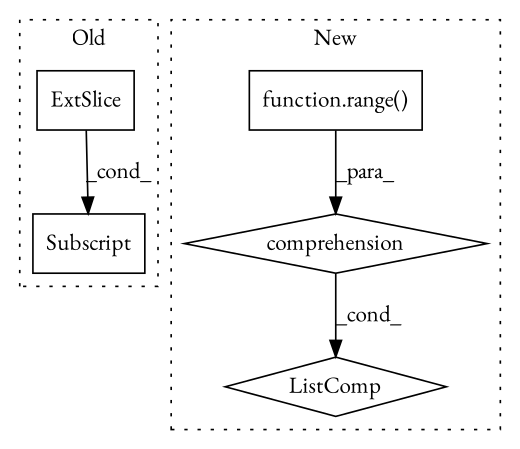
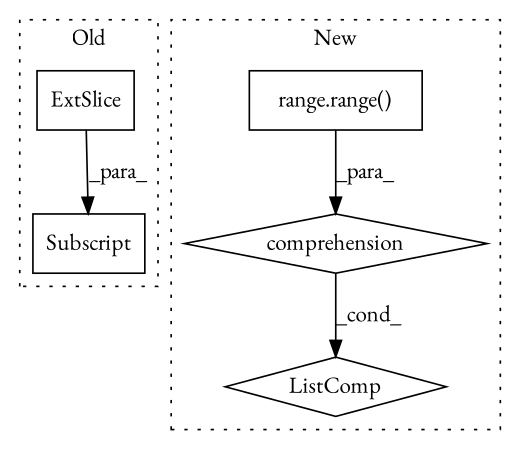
(336, 100) -> (336, 100)
(118, 172) -> (118, 172)
